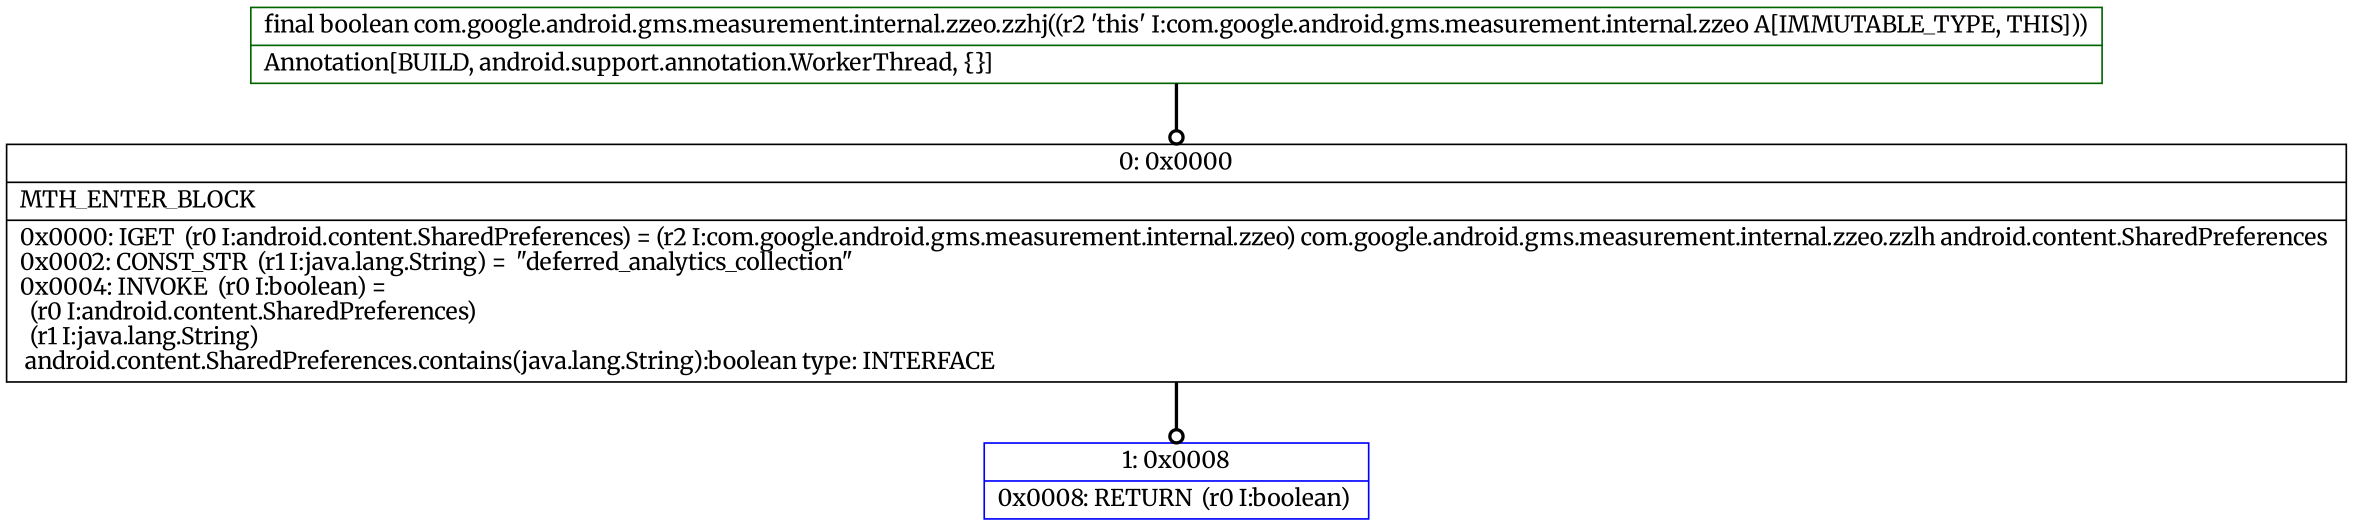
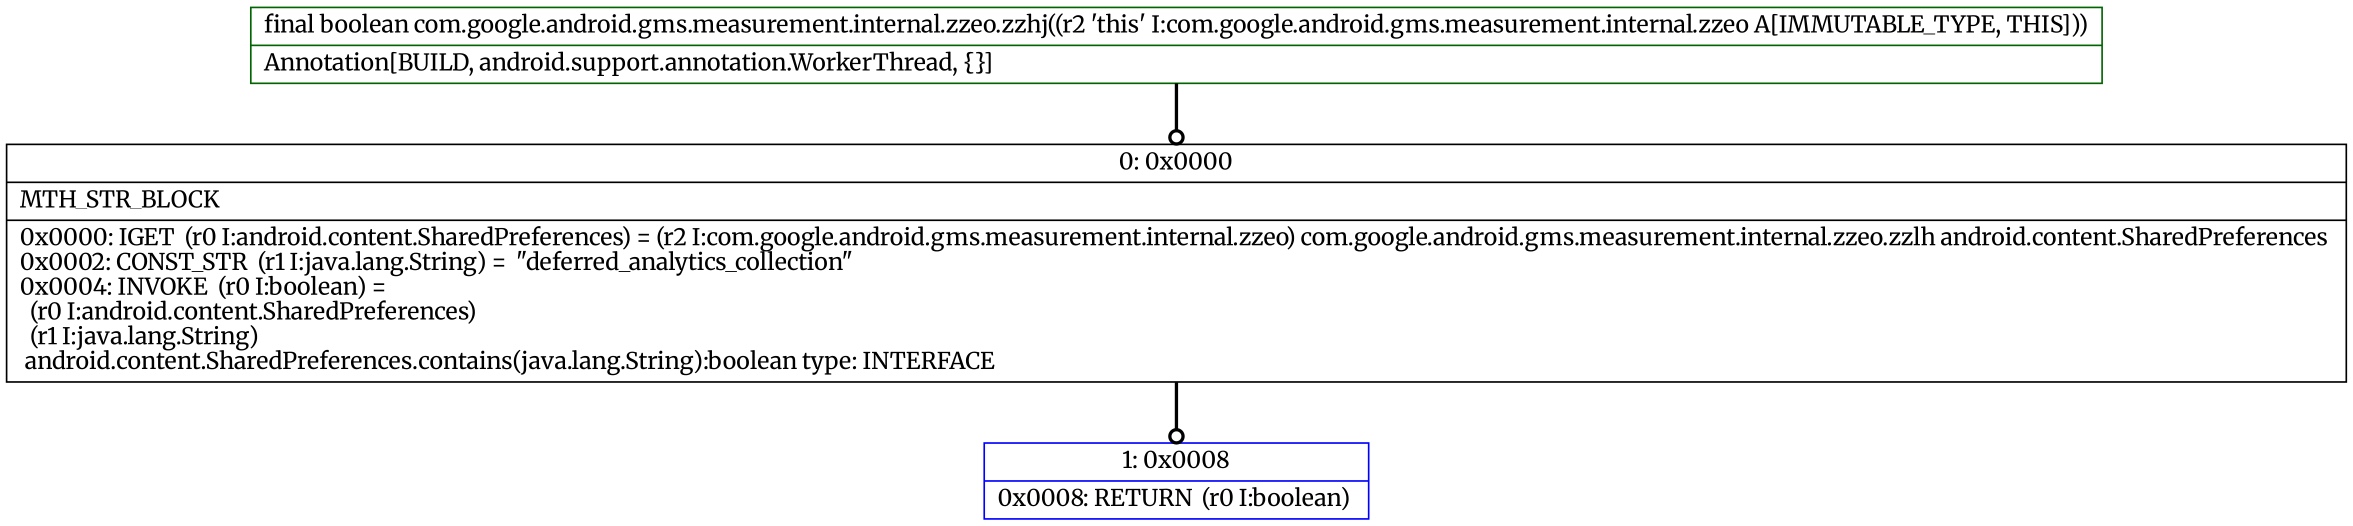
(138, 200) -> (120, 200)
